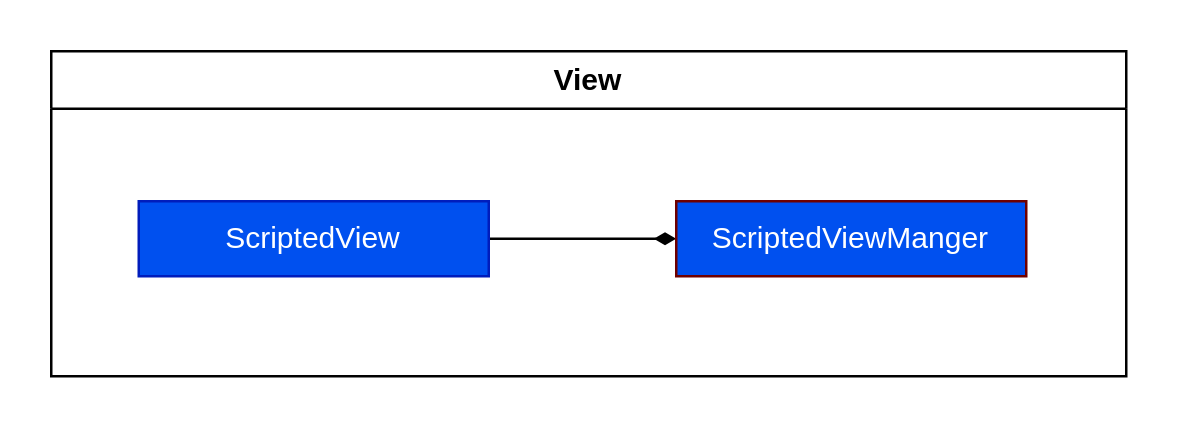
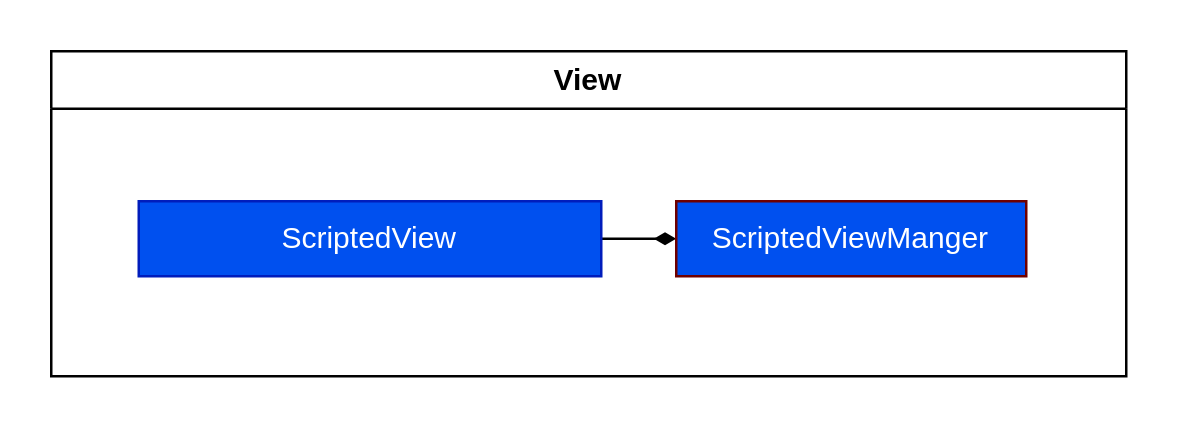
(314, 239) -> (370, 239)
